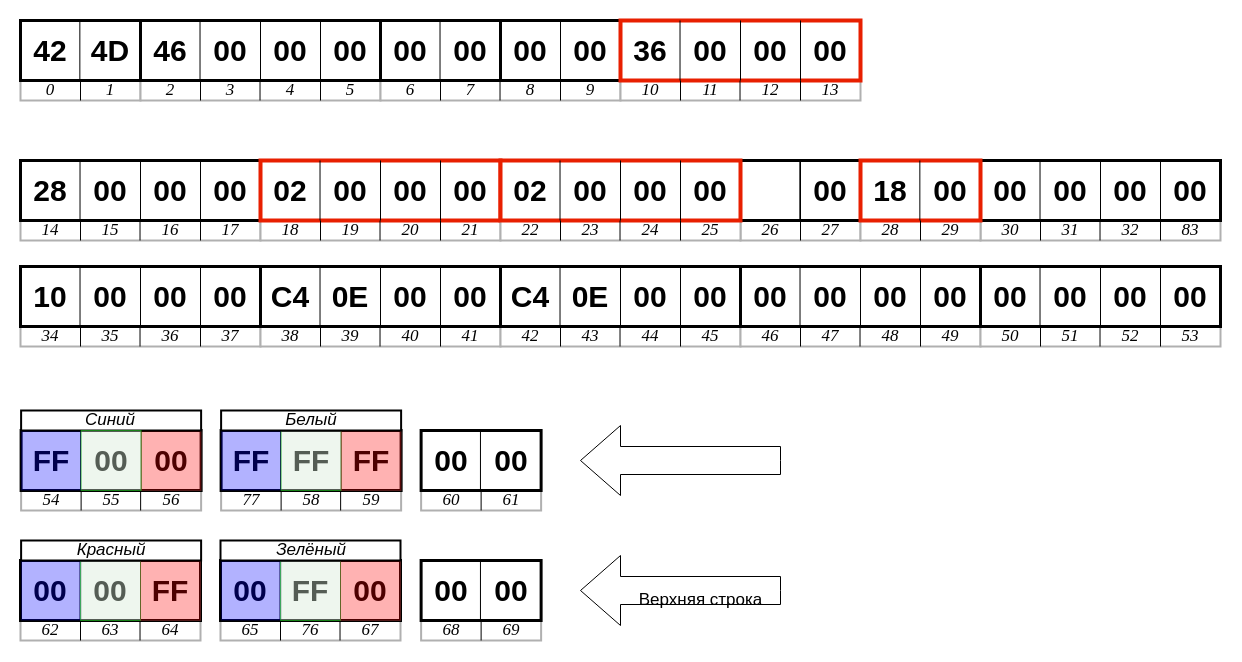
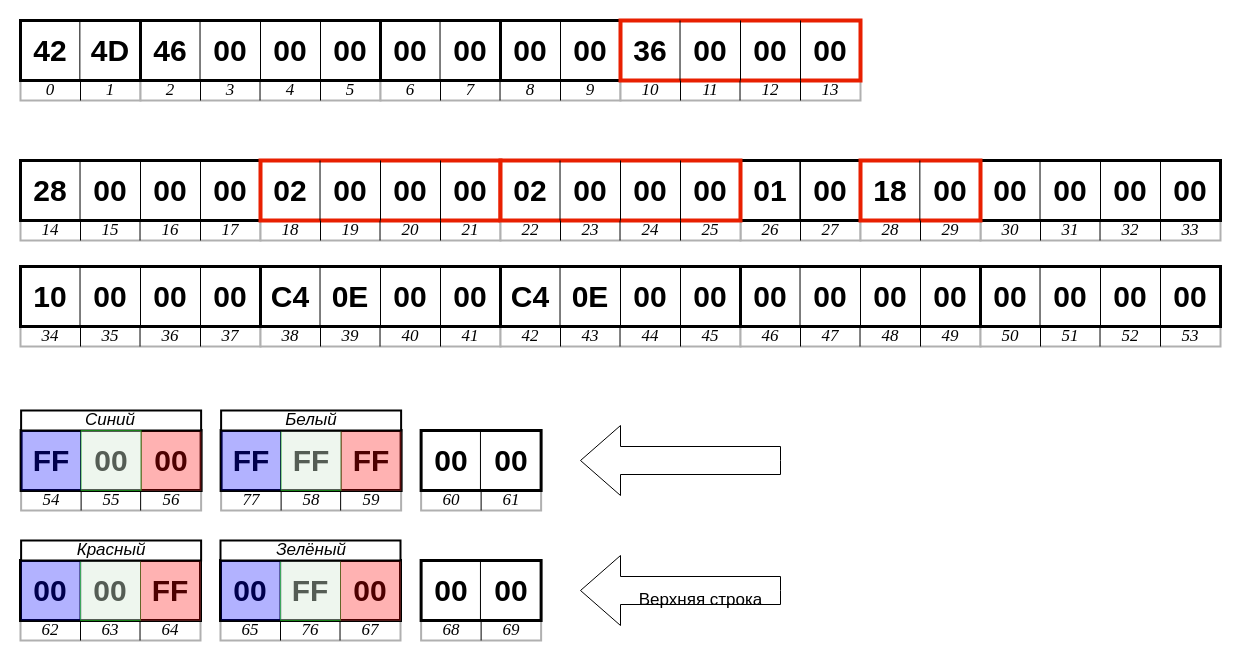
none -> (771, 191)
(1191, 231) -> (1191, 231)
